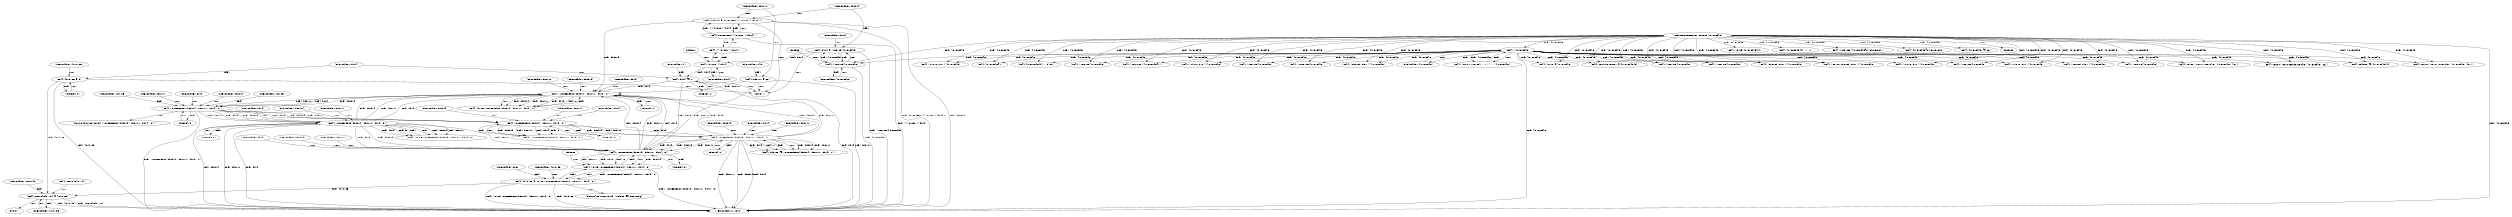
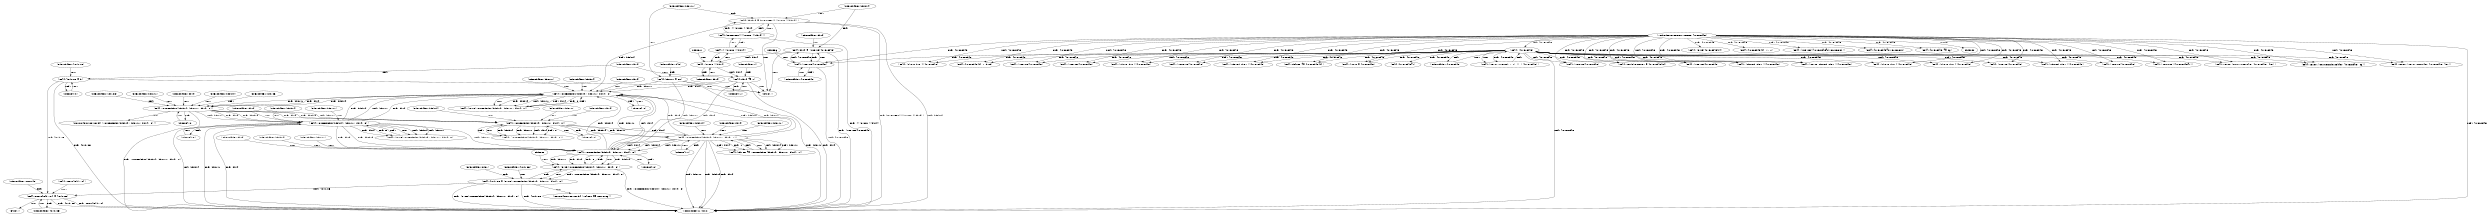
(1327, 37) -> none
(1983, 43) -> (1945, 43)
